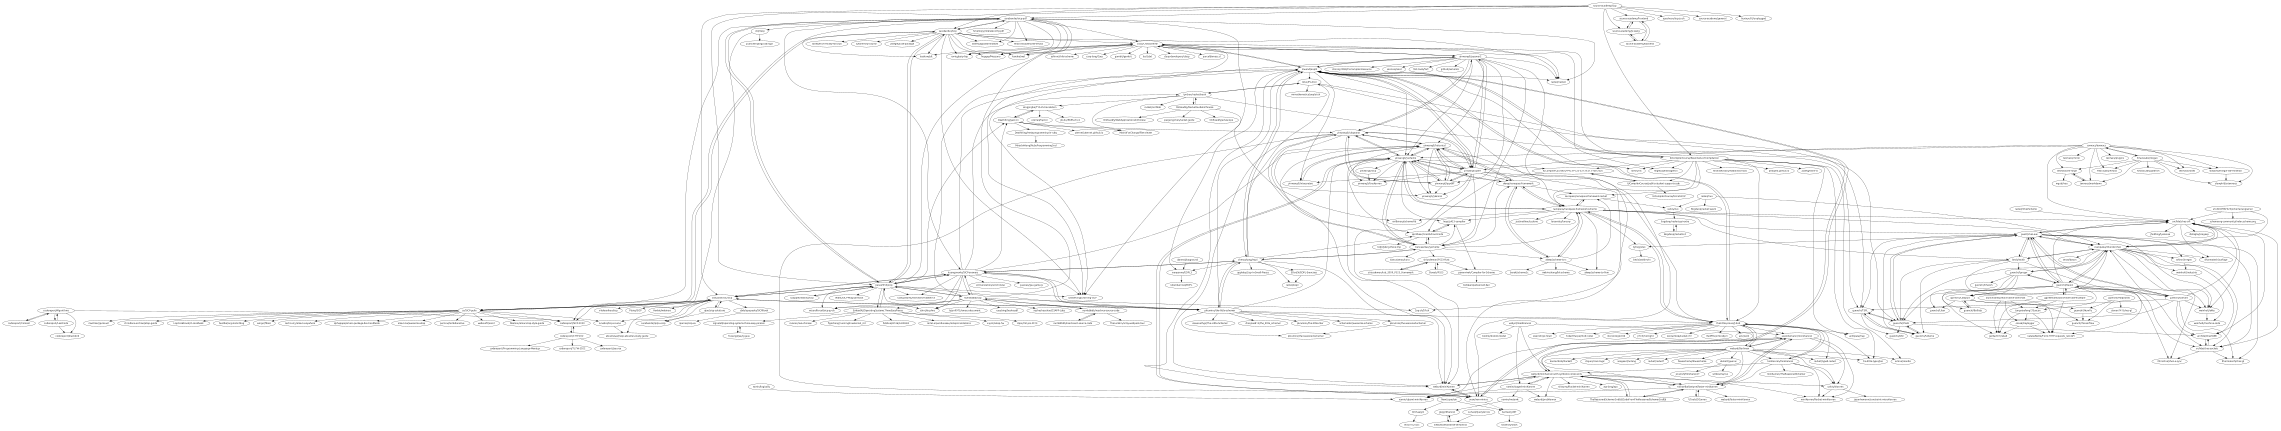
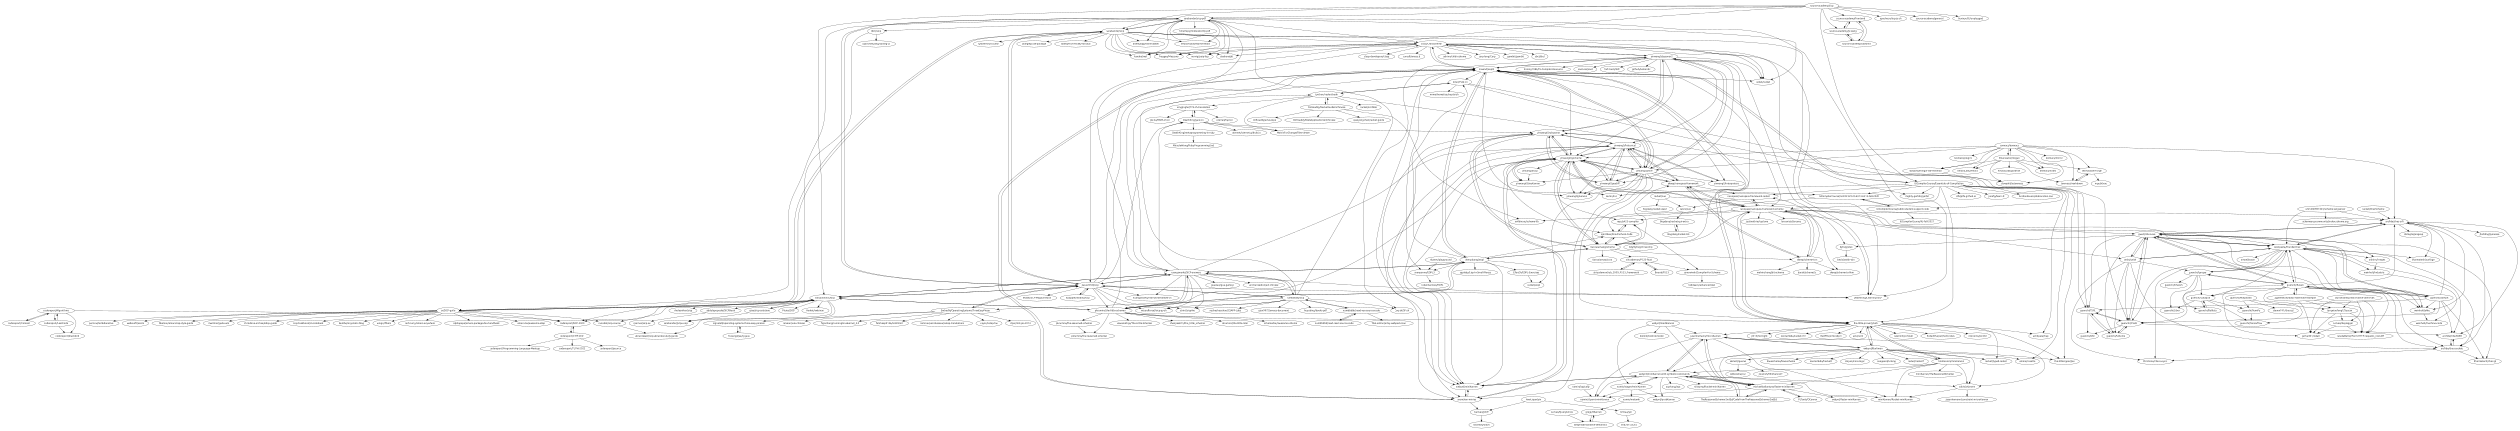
(1481, 49) -> none
